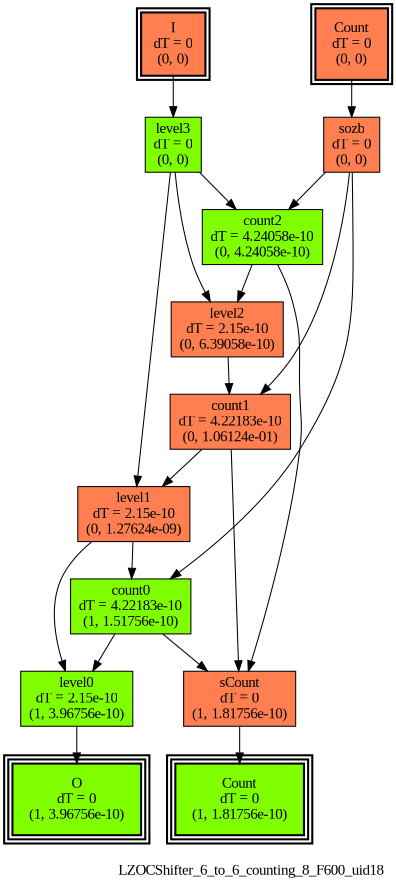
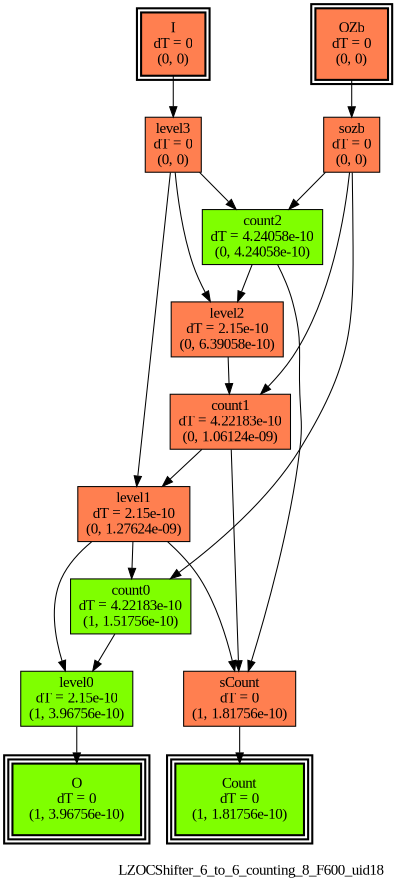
(352, 44) -> (352, 44)
(173, 145) -> (173, 145)
(230, 422) -> (230, 422)
(181, 649) -> (210, 596)
